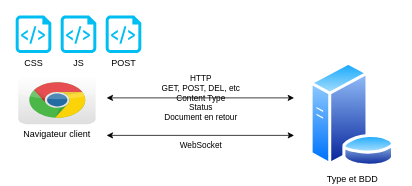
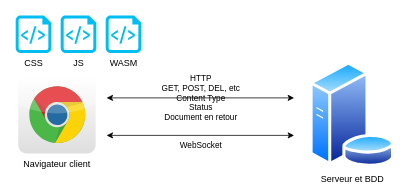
(124, 64) -> (124, 64)
(57, 100) -> (57, 114)
(353, 180) -> (353, 180)
